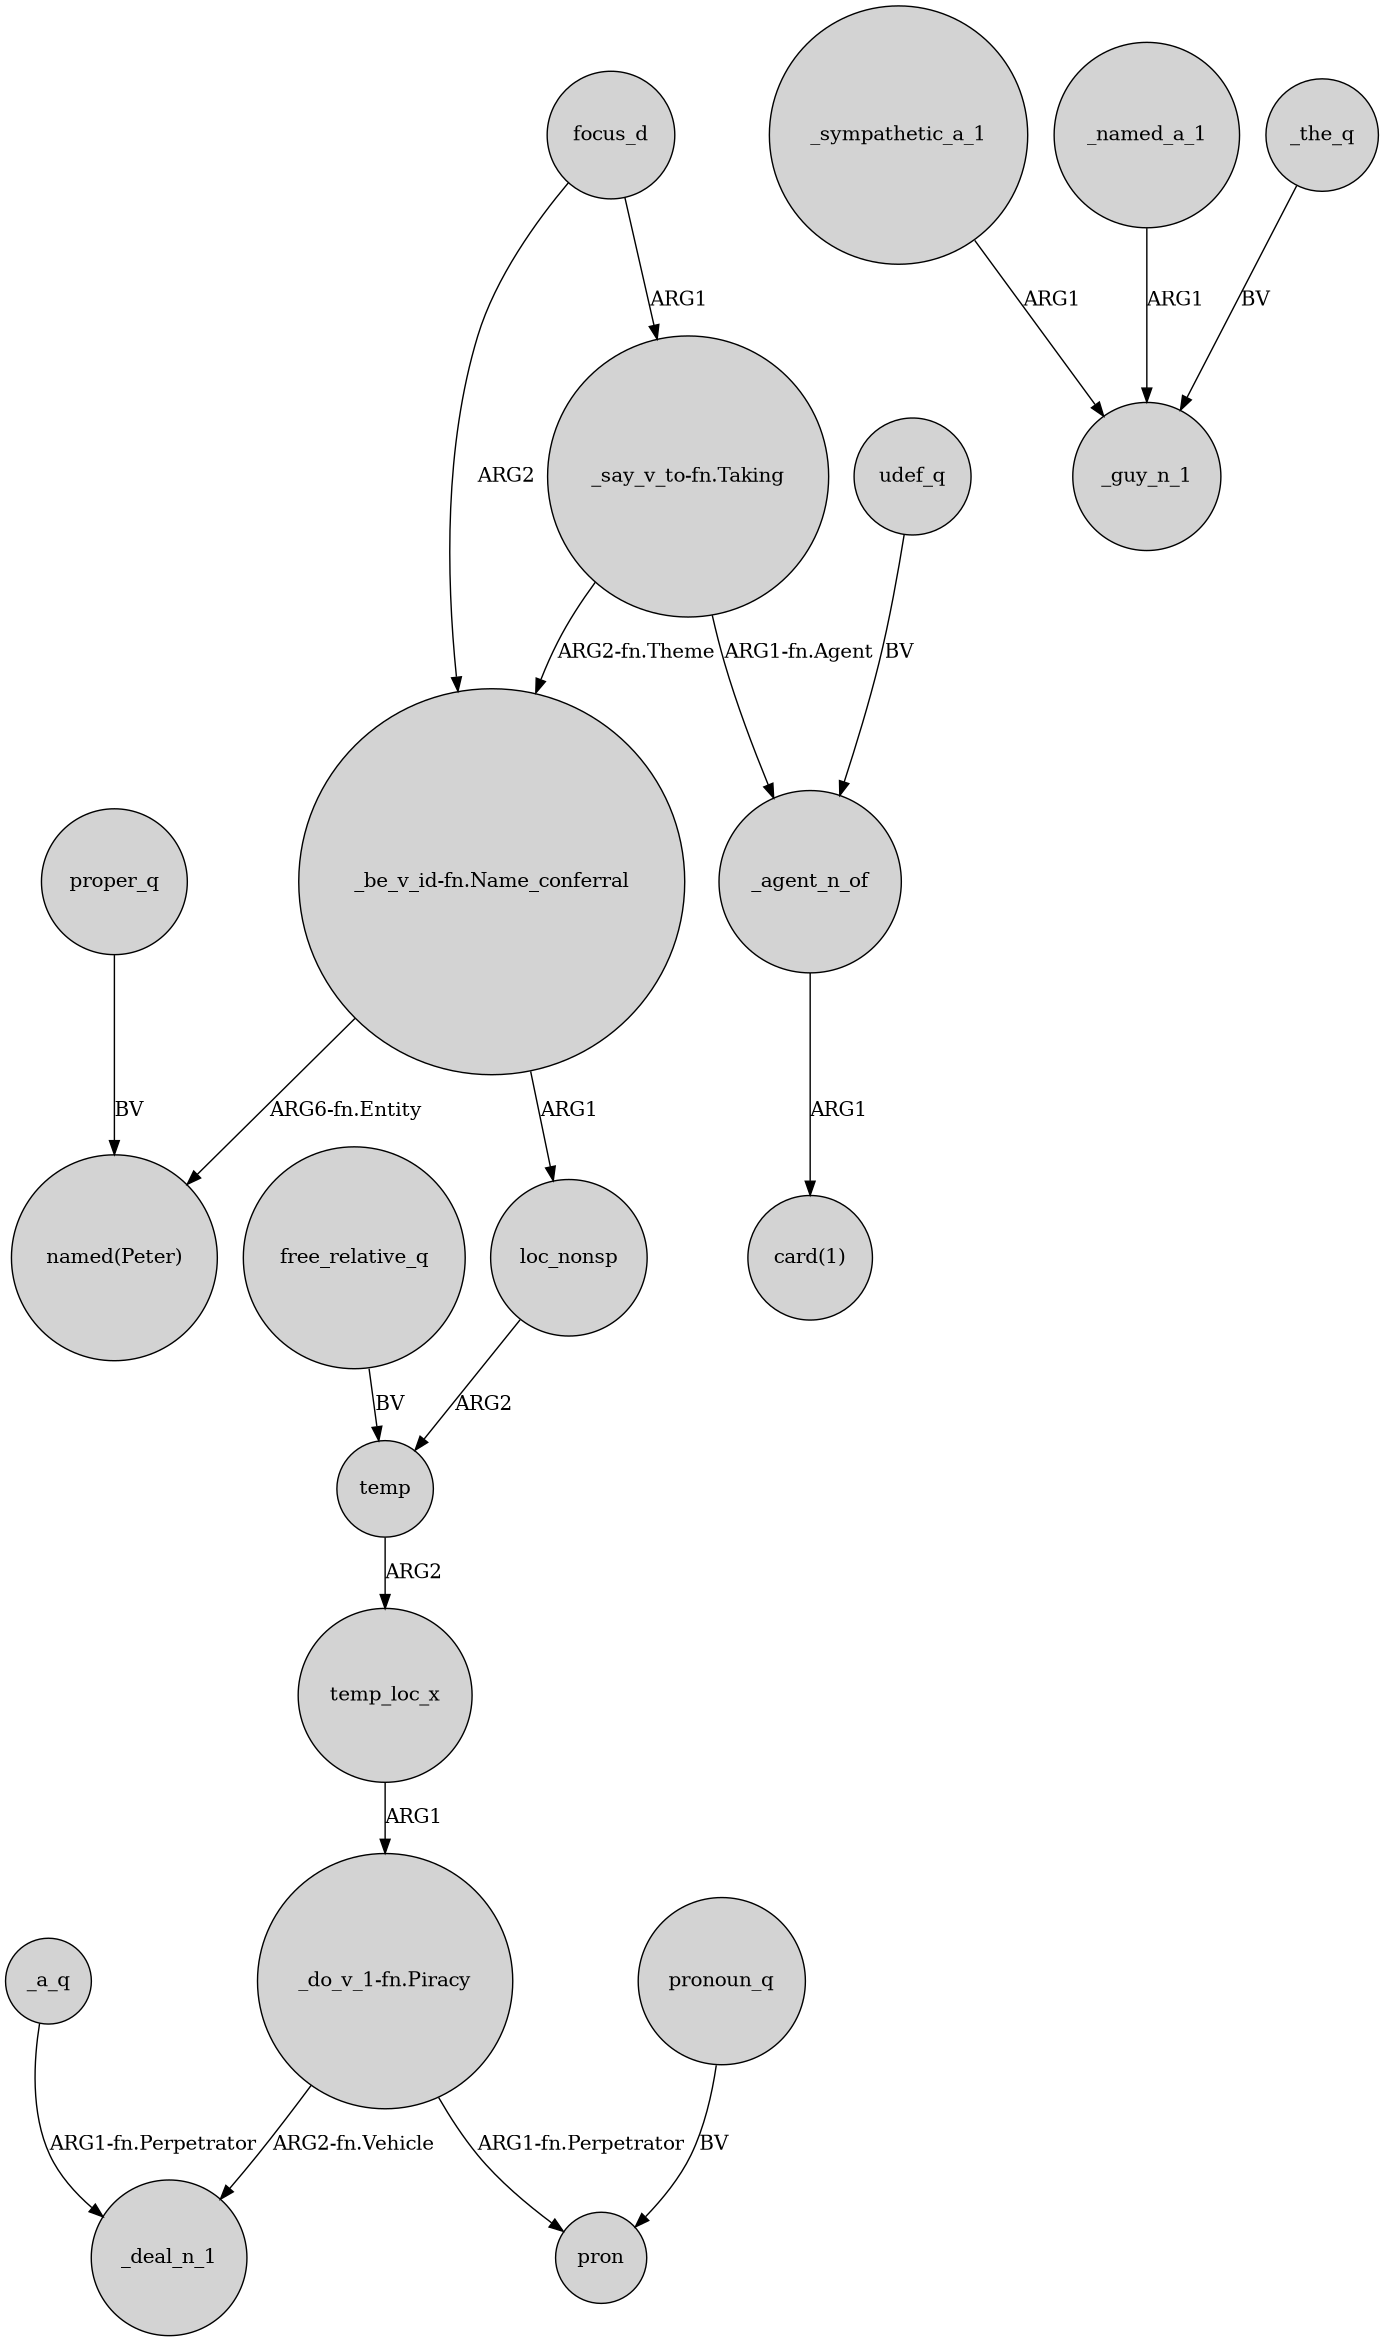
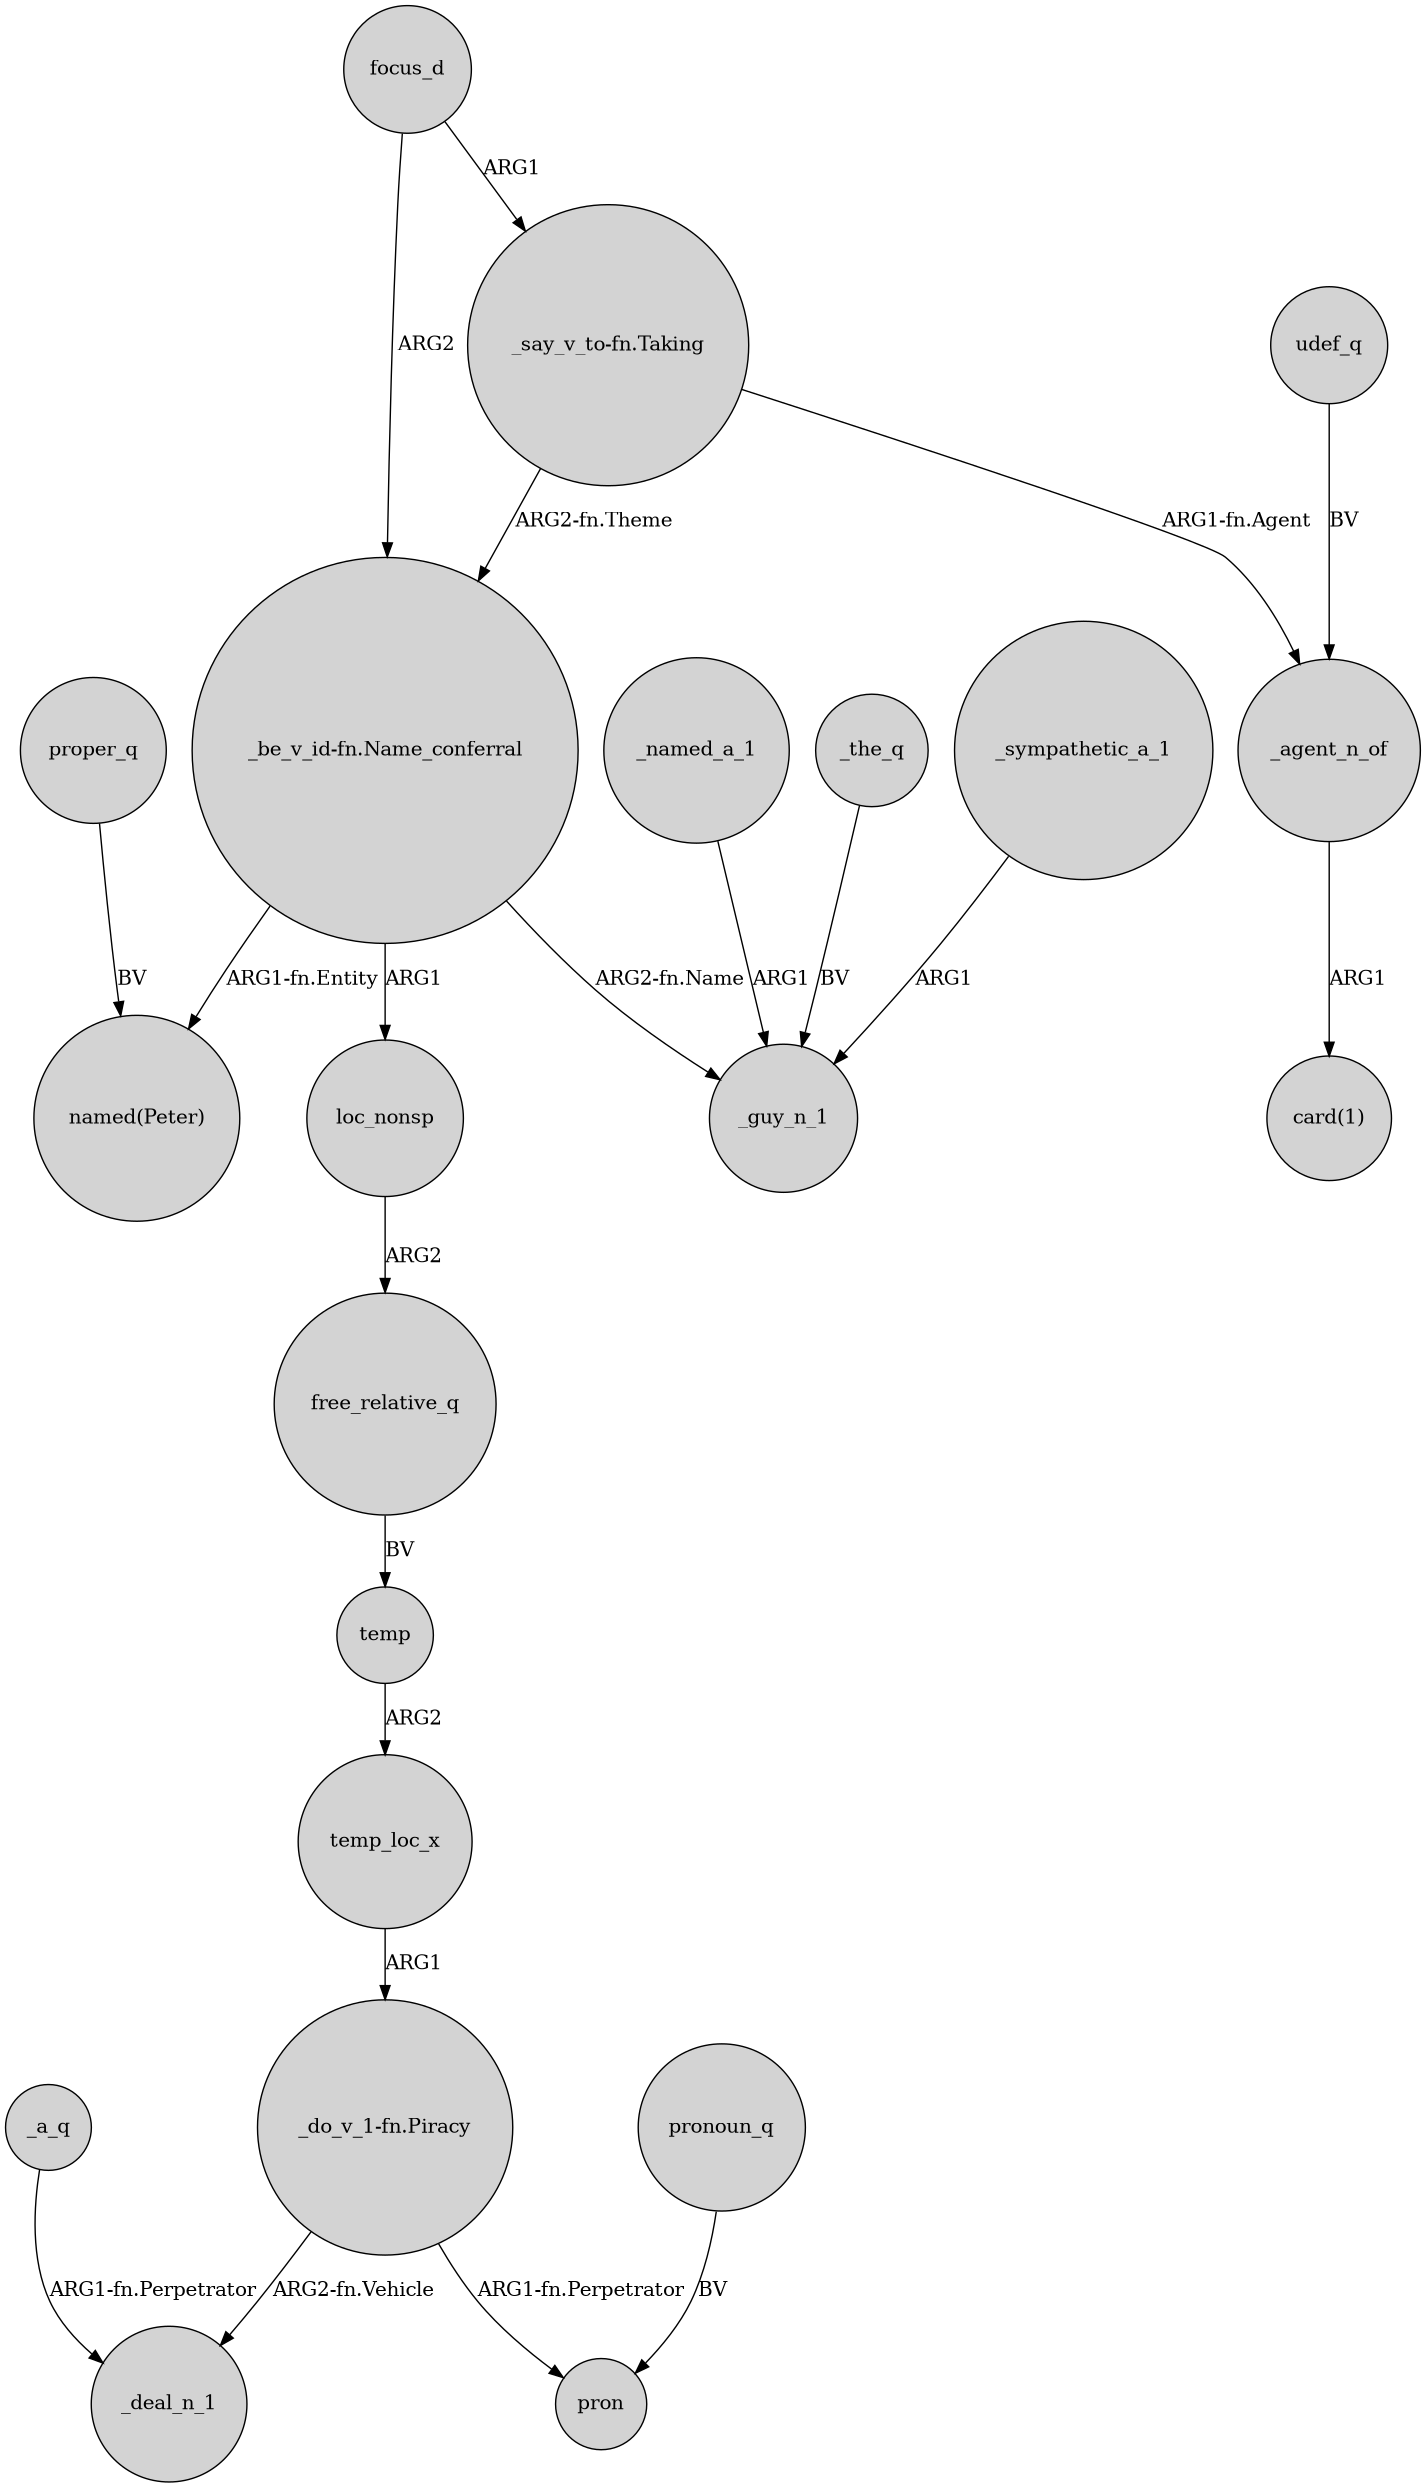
none -> (601, 994)
(347, 1111) -> (303, 980)
(472, 1379) -> (385, 1238)
